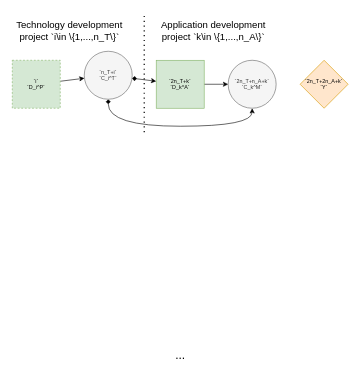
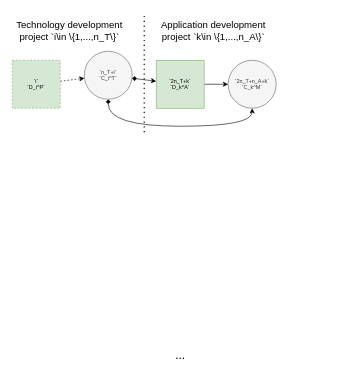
(69, 80) -> (69, 80)
(324, 84) -> none
